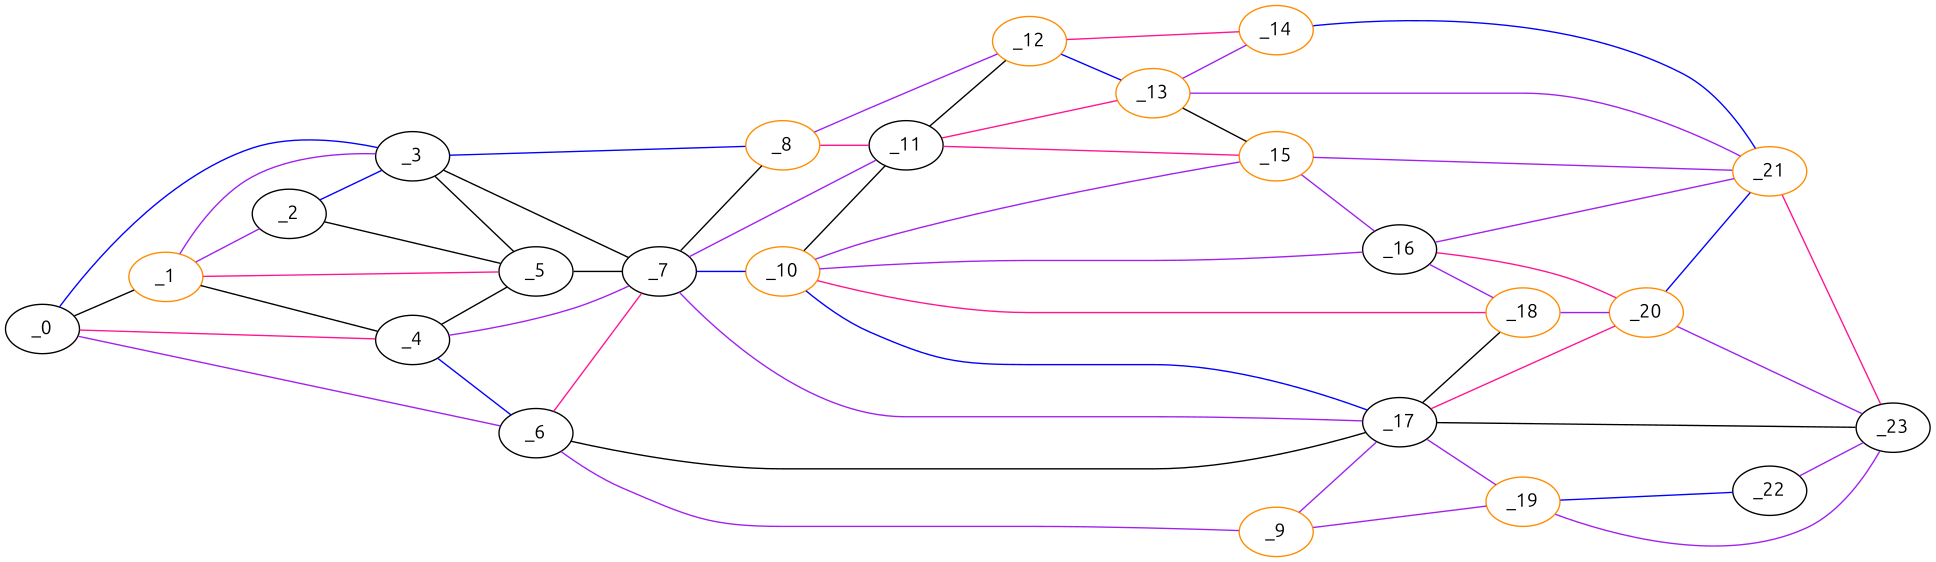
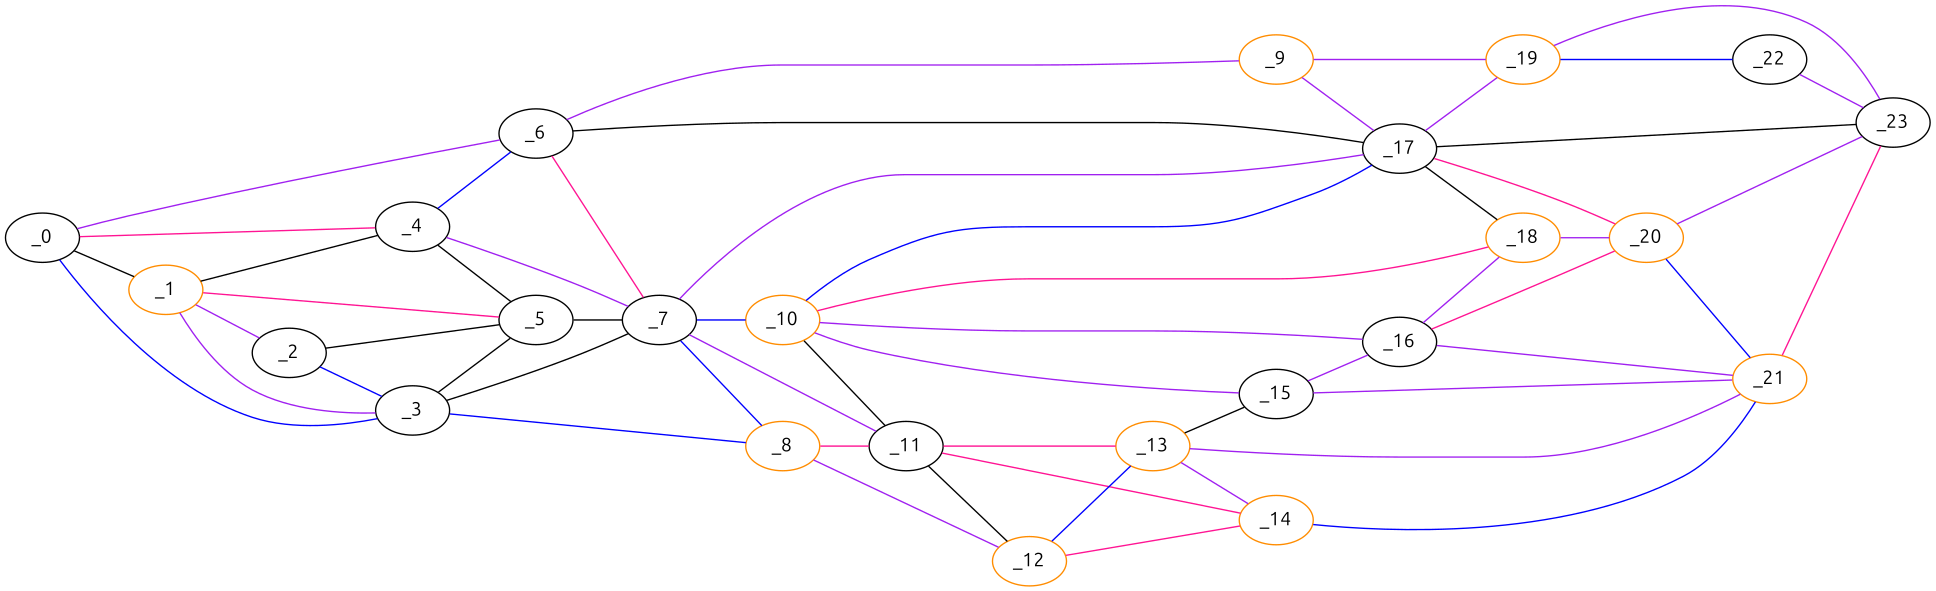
(1091, 151) -> (1091, 483)
(1276, 156) -> (1276, 394)
(721, 208) -> (721, 383)
